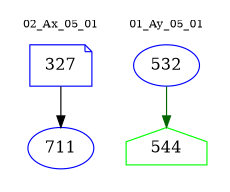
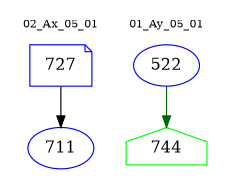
(61, 65) -> (61, 65)
(167, 65) -> (167, 65)
(167, 148) -> (167, 148)
